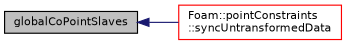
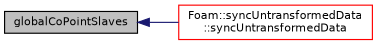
(260, 22) -> (276, 22)
